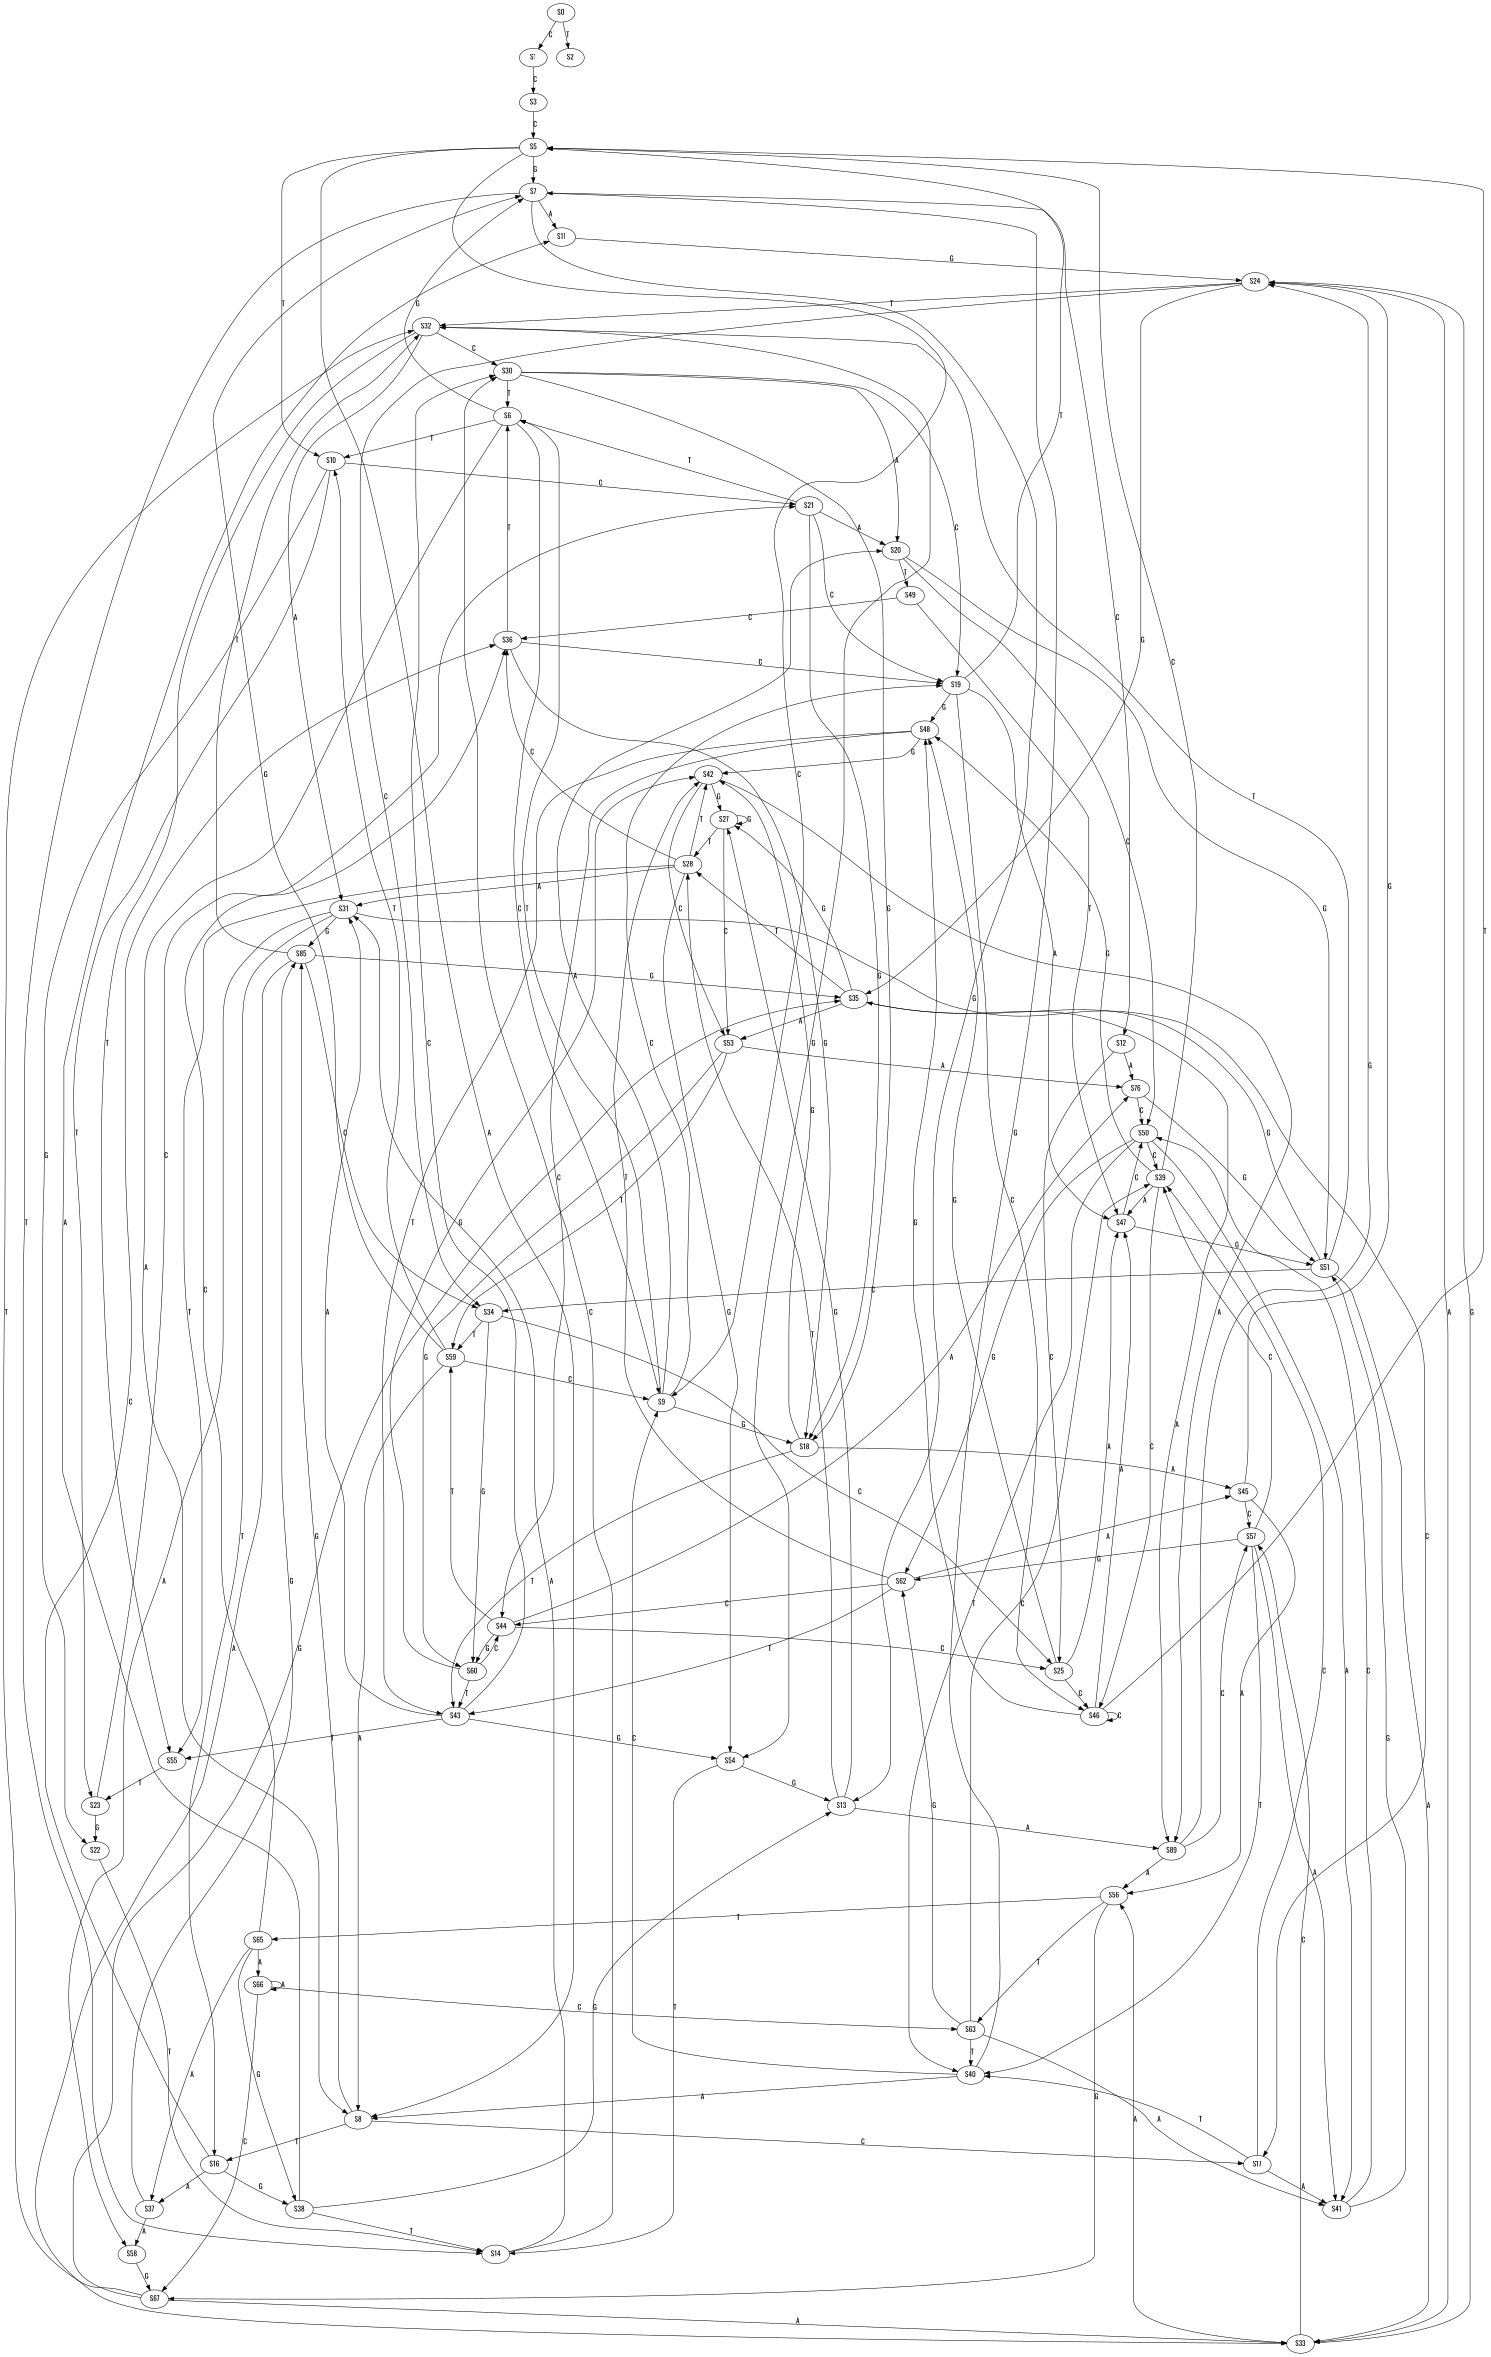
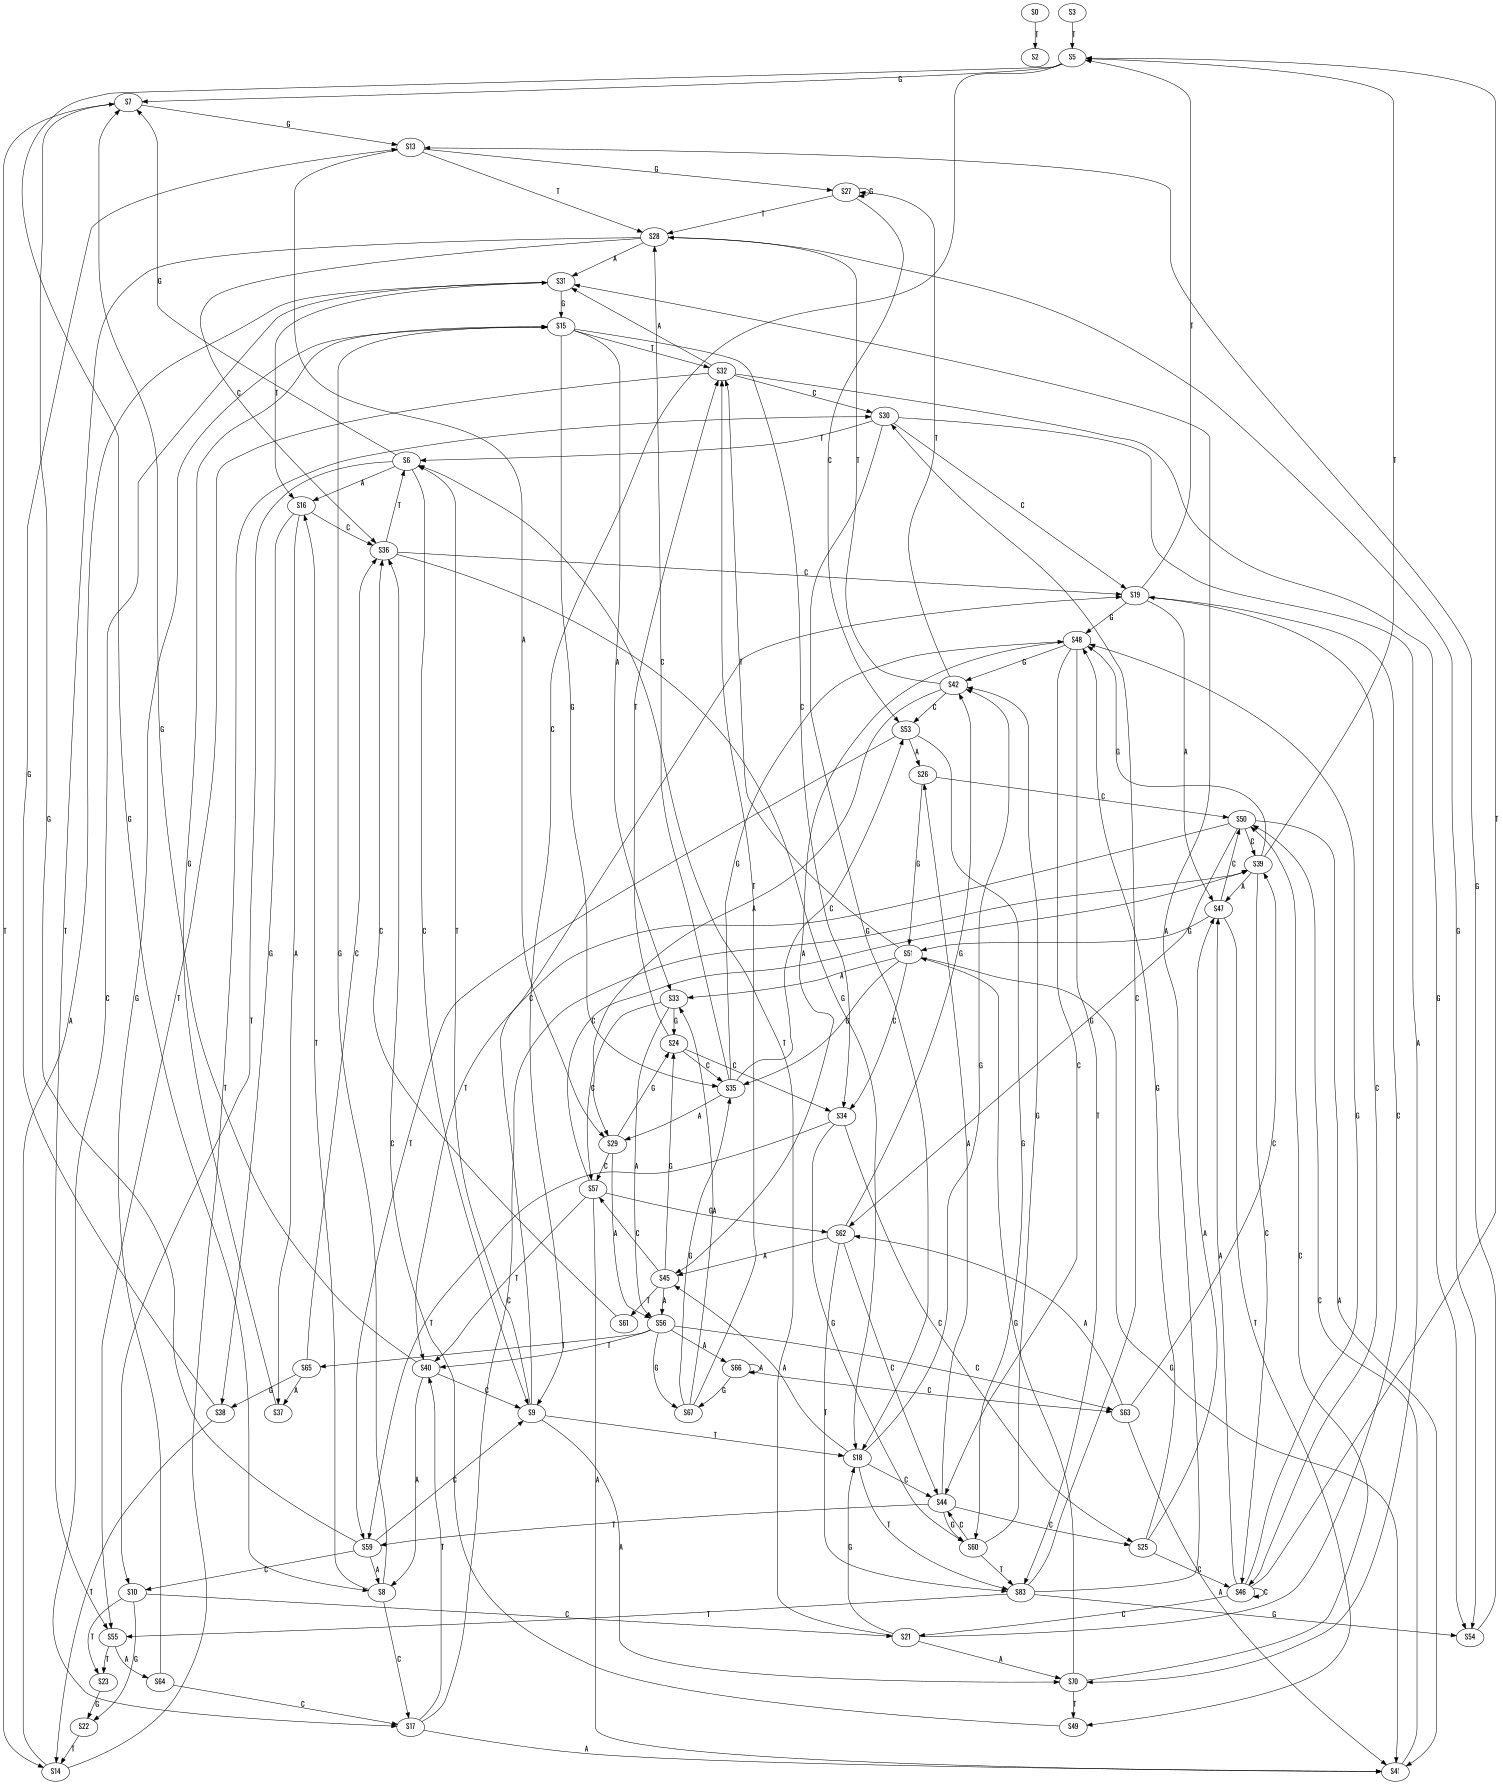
(533, 58) -> none
(535, 125) -> (1074, 35)
(282, 204) -> none
(562, 237) -> none
(896, 551) -> (1073, 1682)
(1143, 640) -> (708, 1066)
(1173, 663) -> (1395, 461)
(719, 797) -> (937, 439)
(698, 822) -> (856, 430)
(1089, 880) -> (1290, 1417)
none -> (805, 894)
(810, 899) -> (775, 762)
(394, 909) -> (266, 1570)
(777, 932) -> (663, 663)
(167, 952) -> (1076, 1618)
(301, 954) -> (561, 327)
(800, 1022) -> (832, 909)
(1121, 1044) -> none
(1136, 1089) -> (923, 775)
(489, 1134) -> (130, 820)
(626, 1178) -> (961, 954)
(144, 1244) -> (356, 483)
(1445, 1289) -> none
(591, 1313) -> (225, 1089)
none -> (624, 1324)
(744, 1425) -> (715, 1436)
none -> (896, 1479)
none -> (160, 1682)
(456, 1716) -> (1021, 1593)
(1386, 1758) -> (1145, 1355)
(934, 1806) -> (1085, 1324)
(1172, 1851) -> (613, 1144)
(258, 1960) -> (695, 1344)
(1039, 1963) -> (977, 1369)
(971, 2050) -> (549, 1354)
(673, 2062) -> none
(245, 2142) -> (724, 1391)
(132, 2254) -> none
